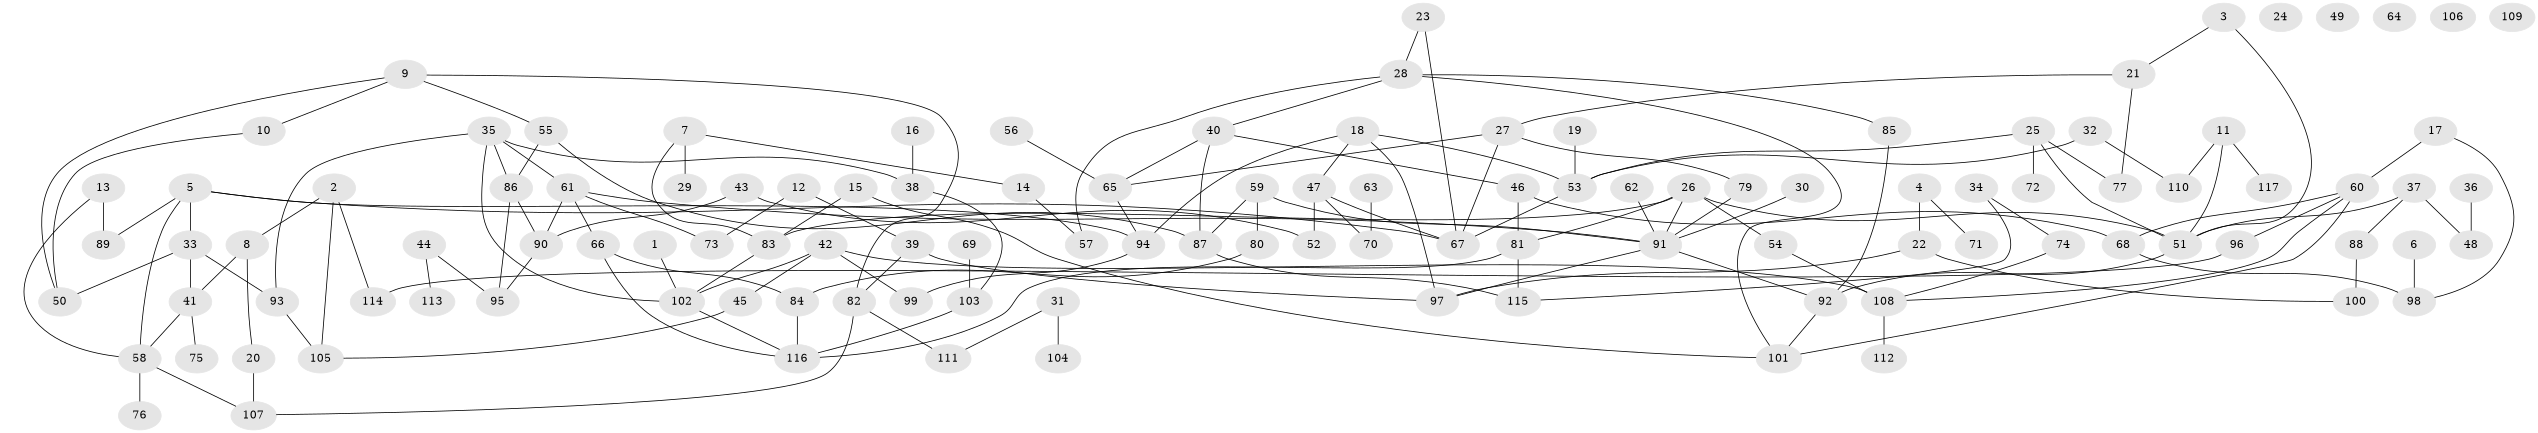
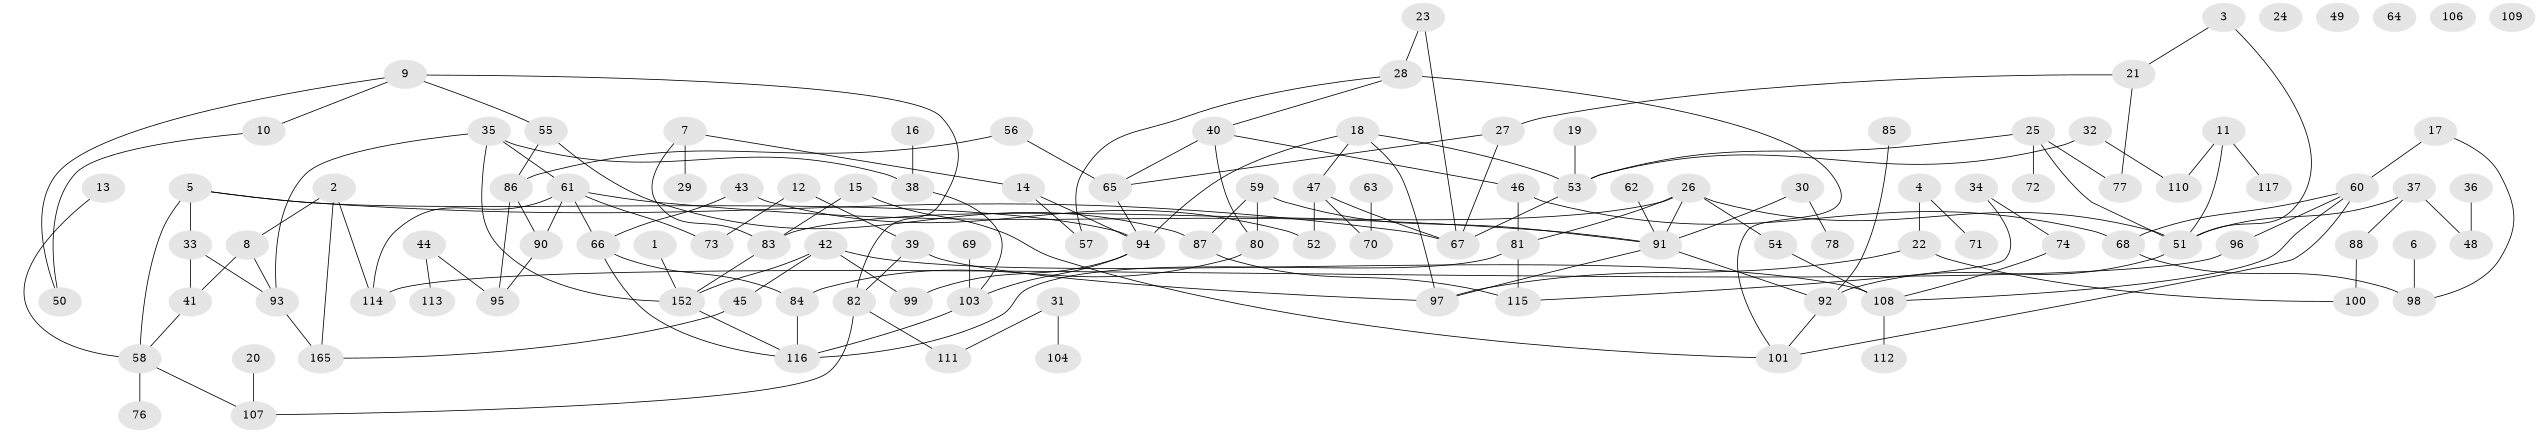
(1649, 84) -> none
(500, 160) -> (759, 152)
(1201, 185) -> (1225, 191)
(1746, 188) -> none
none -> (424, 213)
none -> (1084, 216)
(629, 218) -> (664, 218)
(103, 245) -> none
none -> (1833, 245)
(125, 273) -> none
none -> (1033, 280)
(248, 302) -> (262, 273)
(682, 302) -> (682, 302)
(197, 359) -> none
(321, 359) -> (321, 359)
